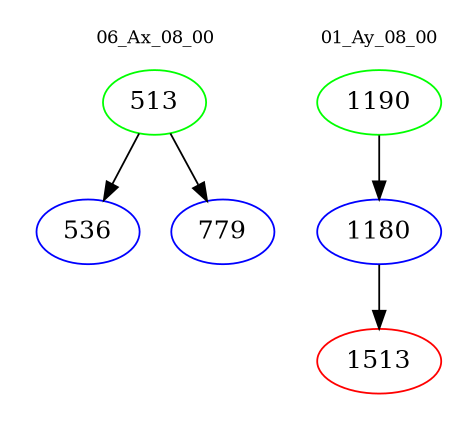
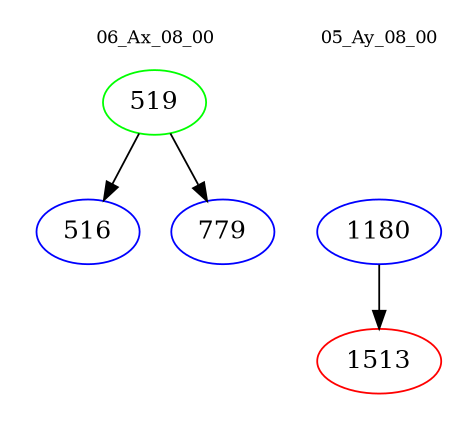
(379, 39) -> (379, 39)
(155, 102) -> (155, 102)
(379, 102) -> none
(88, 232) -> (88, 232)
